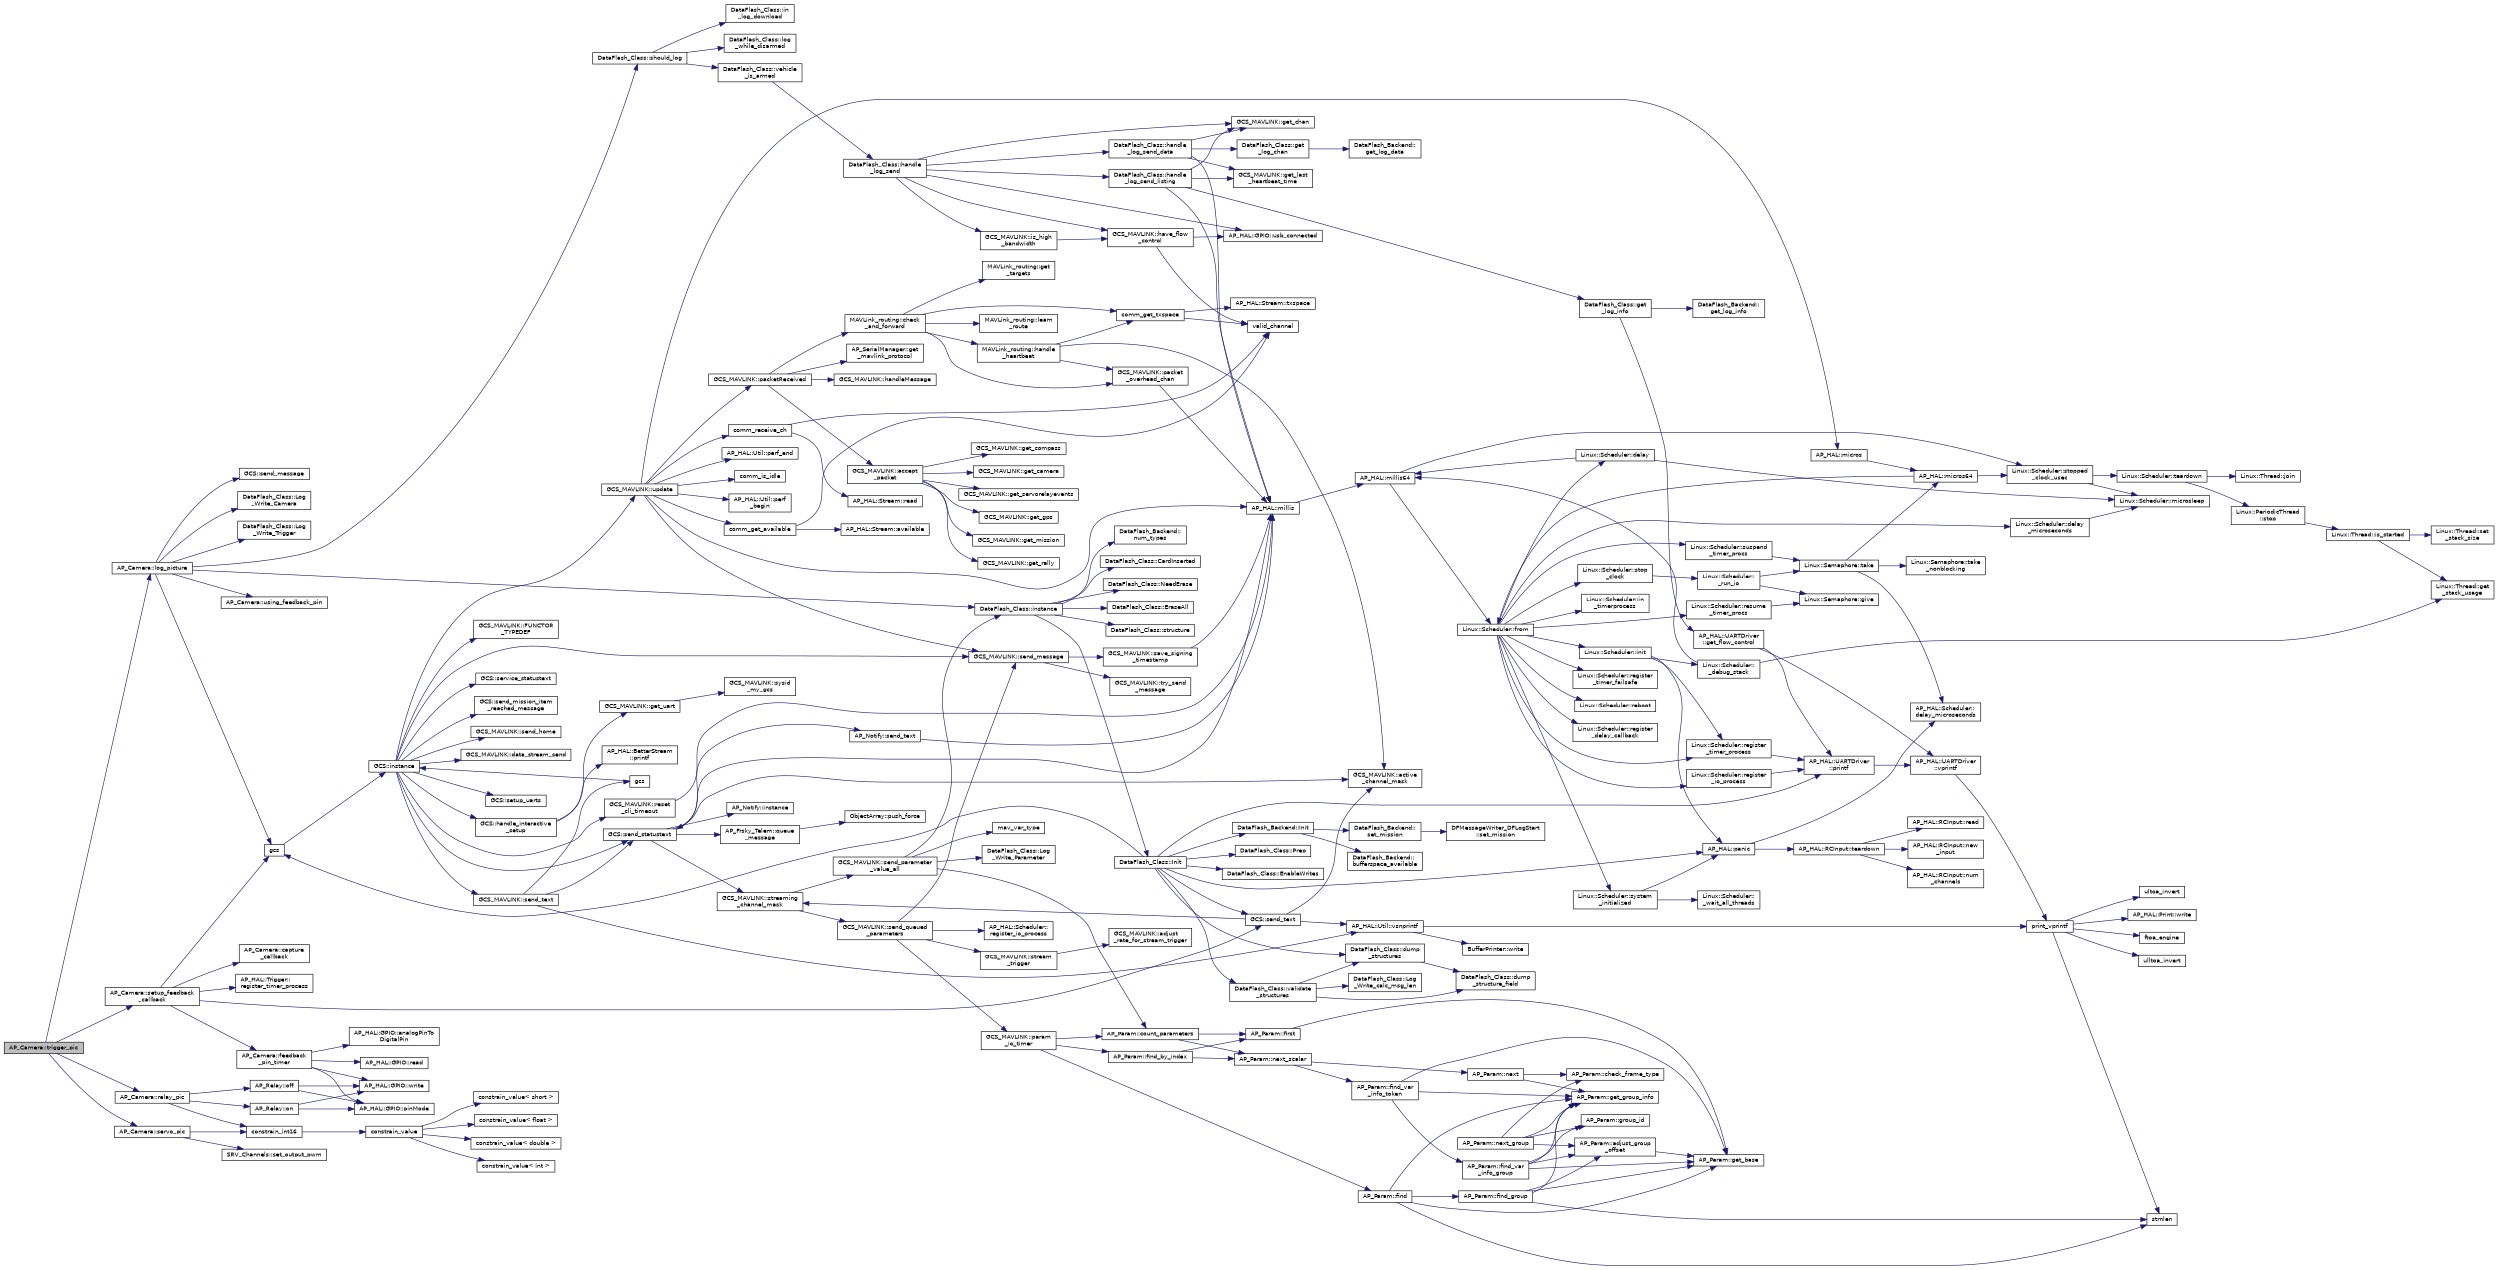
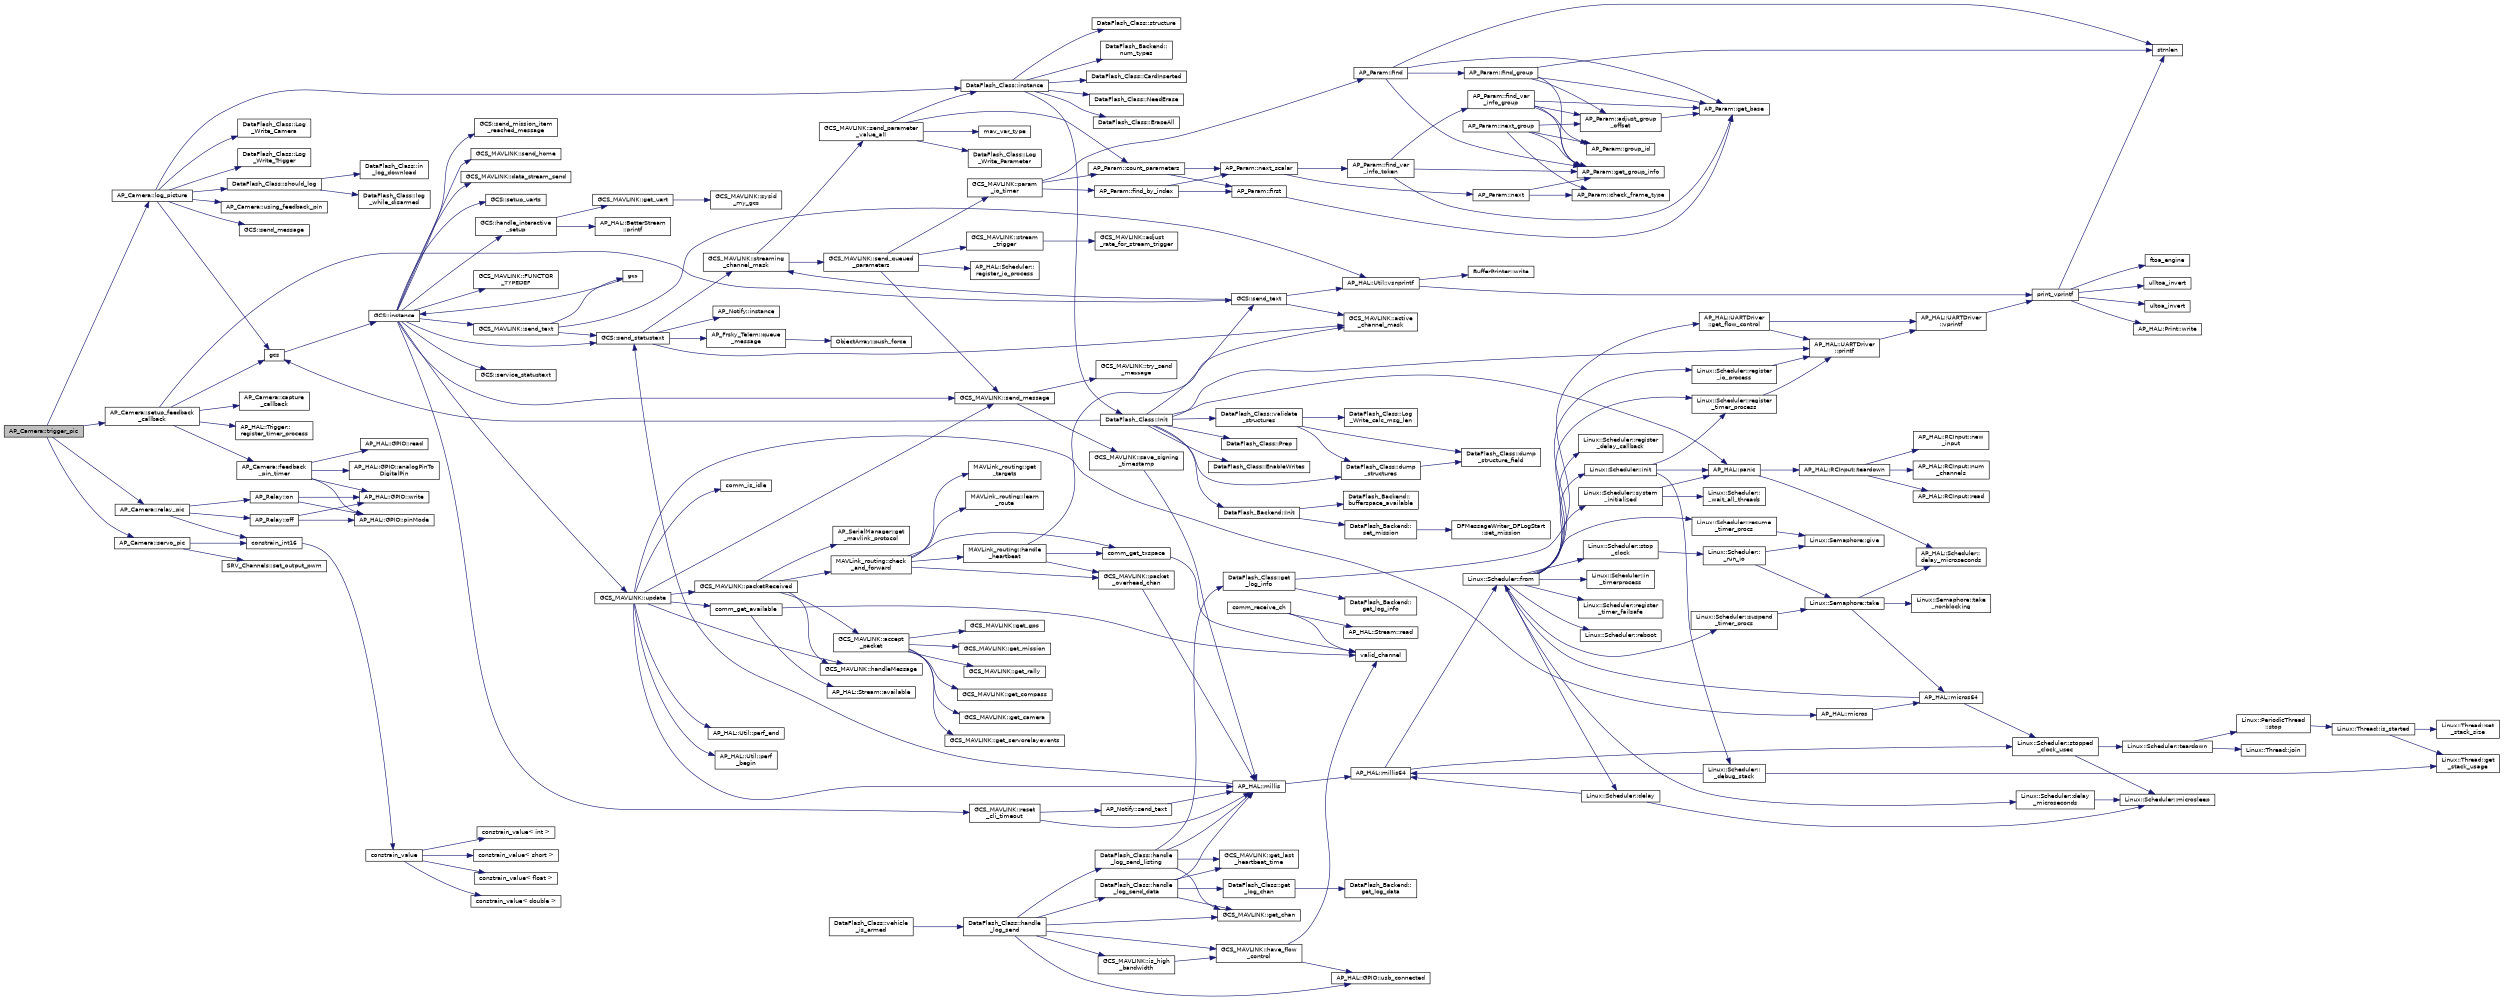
(699, 65) -> none
(1273, 304) -> none
(682, 457) -> (742, 636)
(735, 736) -> (1067, 811)
